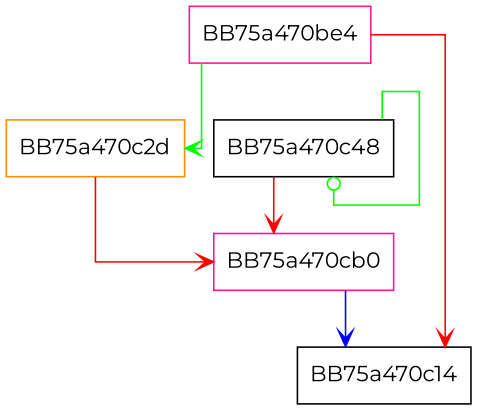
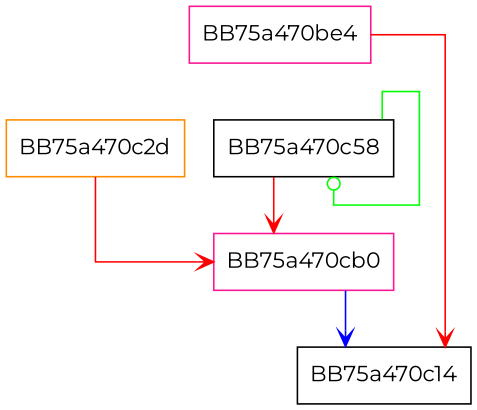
(202, 107) -> none
(304, 148) -> (304, 148)
